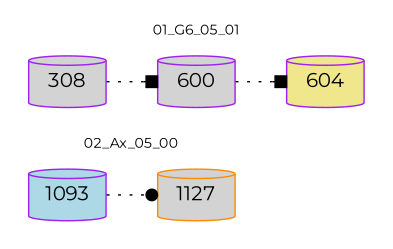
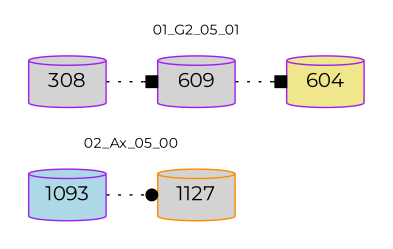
(196, 31) -> (196, 31)
(196, 82) -> (196, 82)
